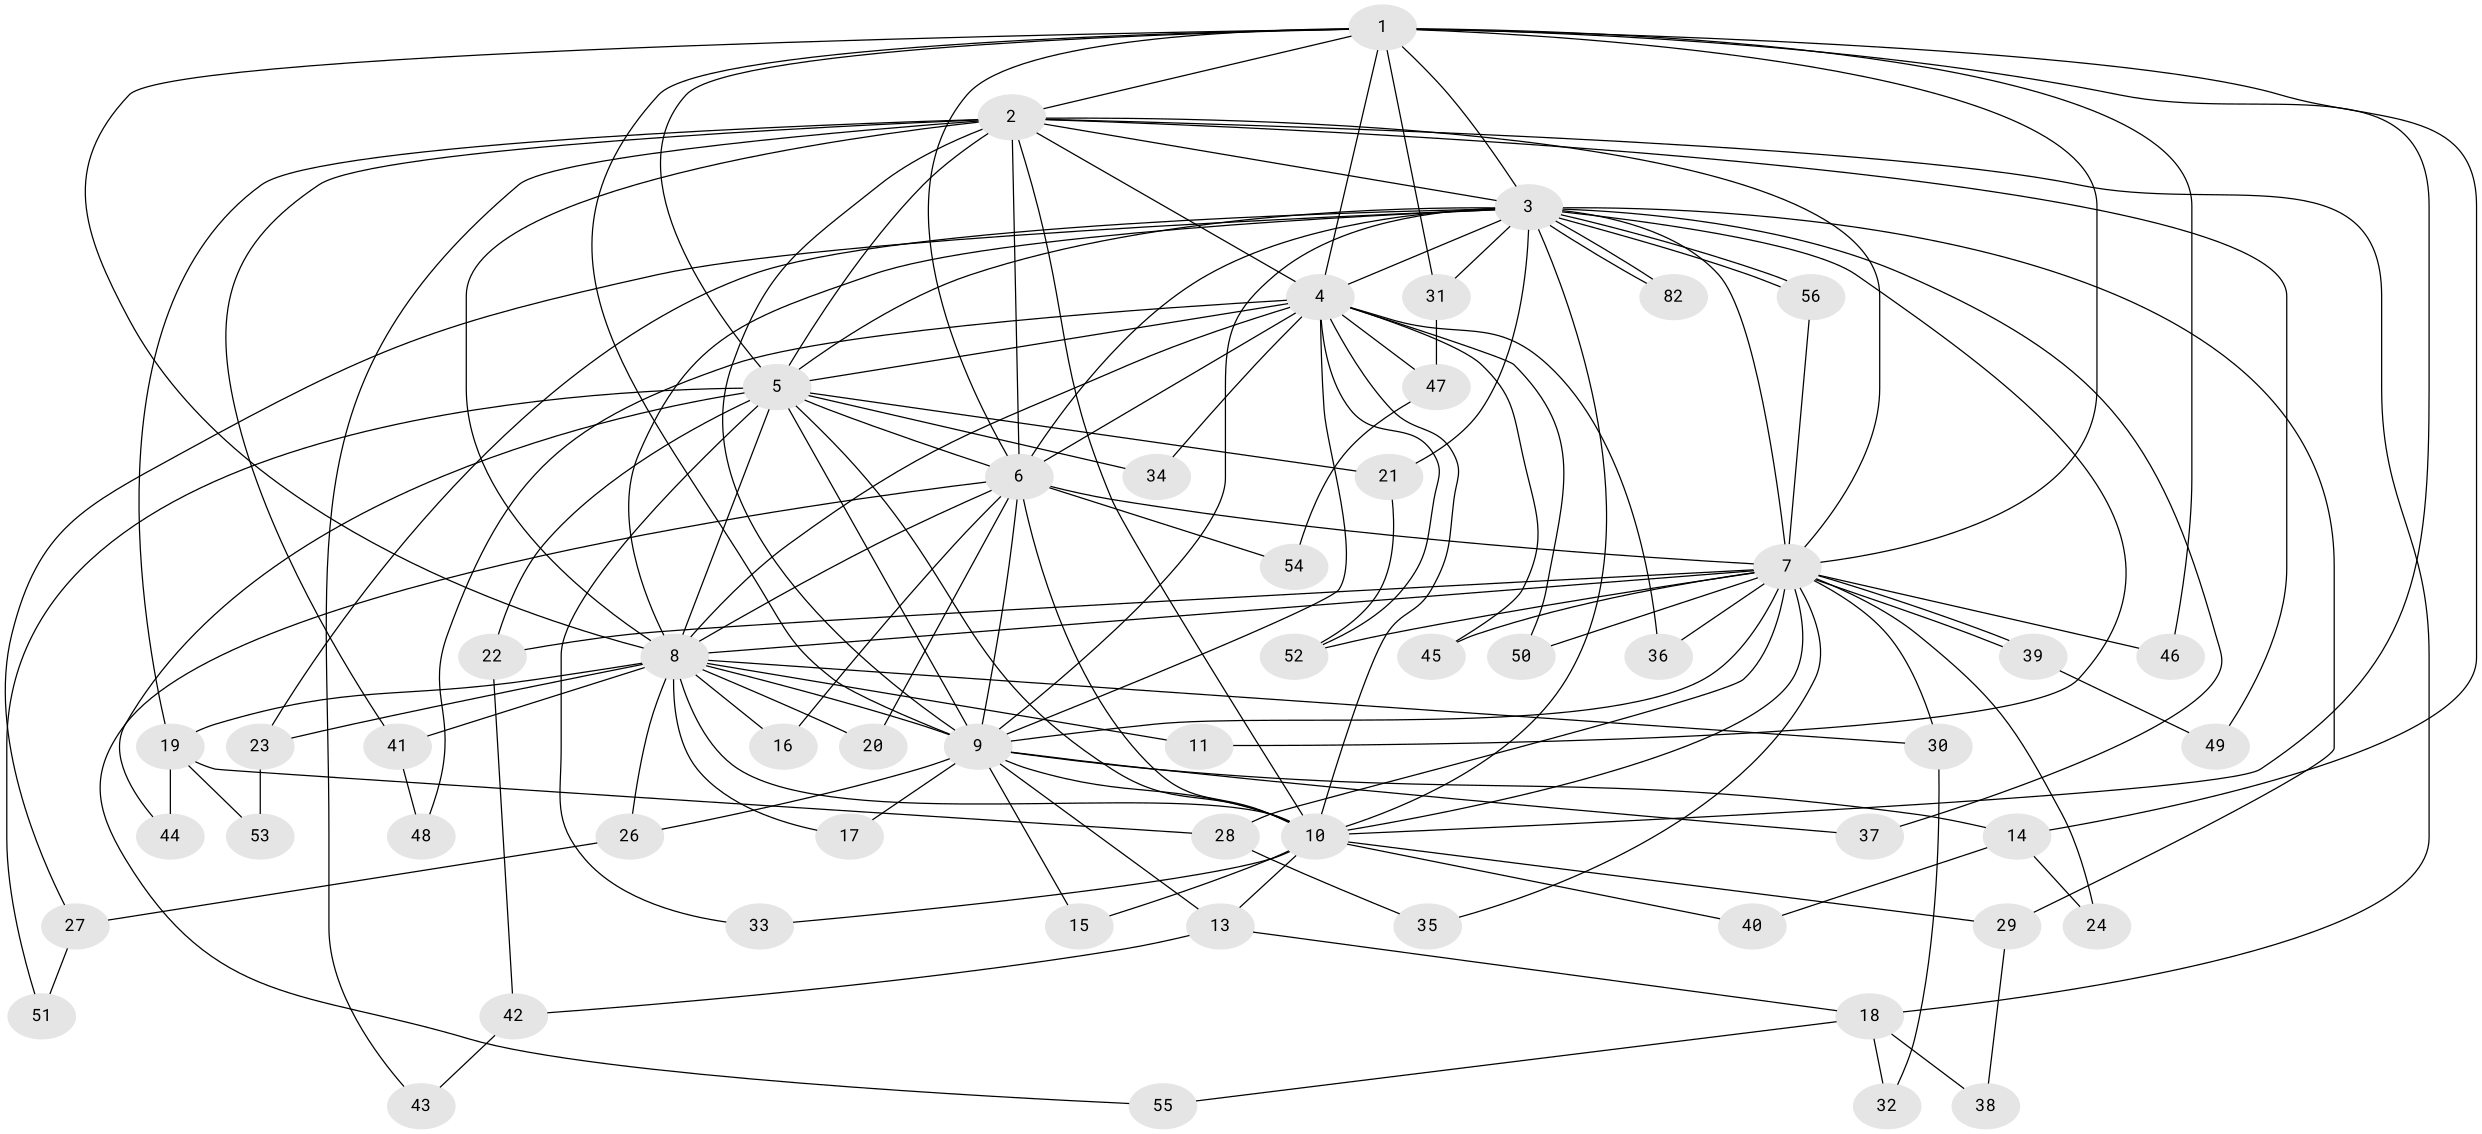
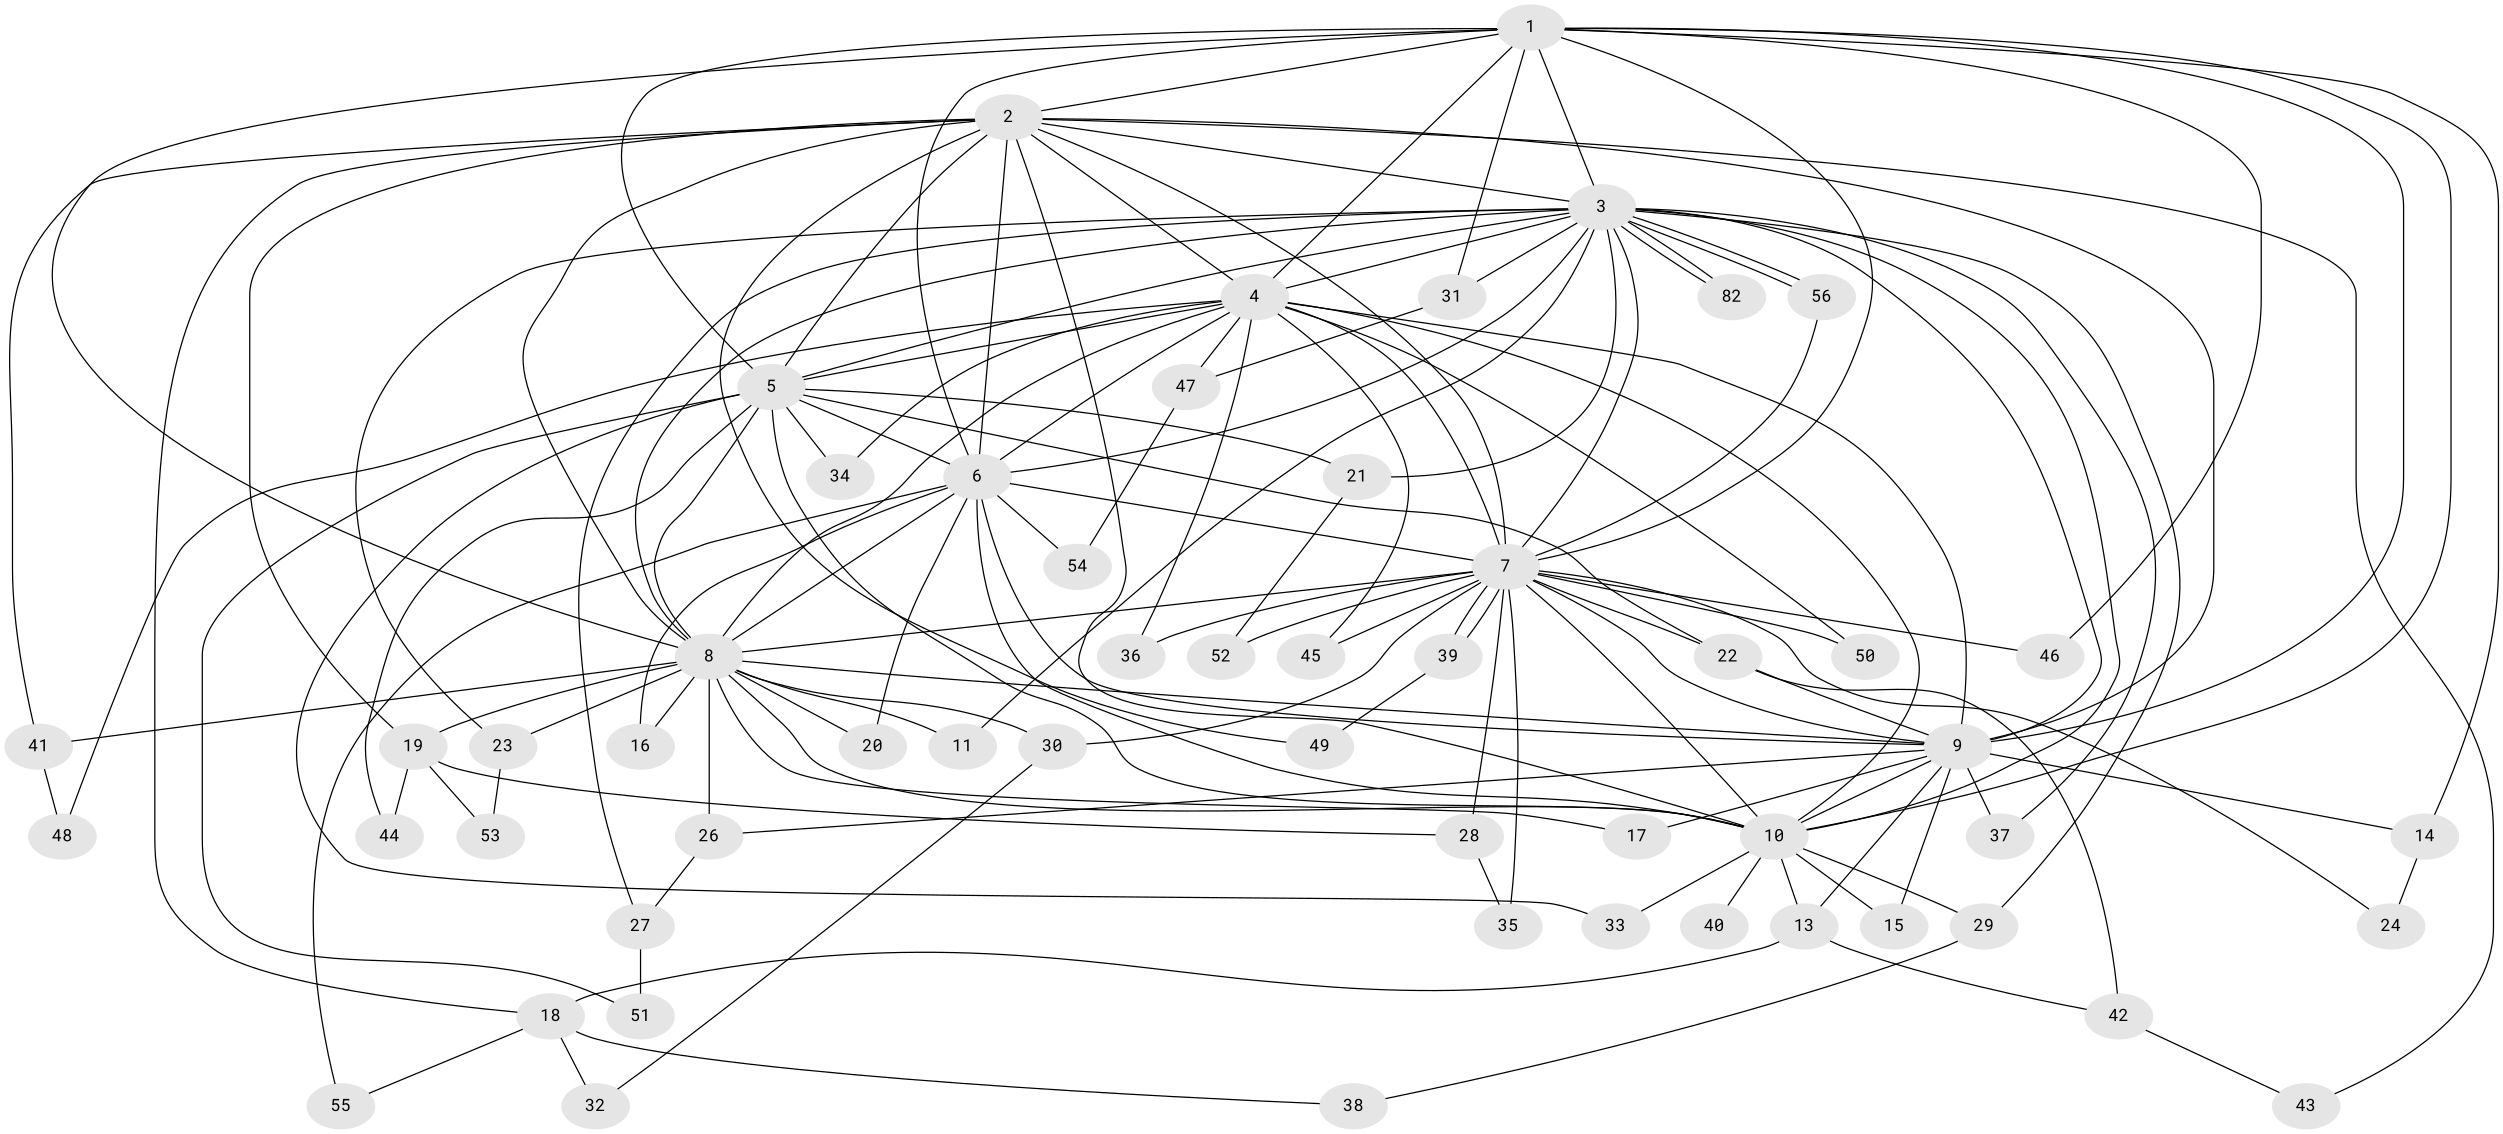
(1439, 477) -> (1419, 389)
(878, 567) -> (1842, 703)
(1885, 882) -> none
